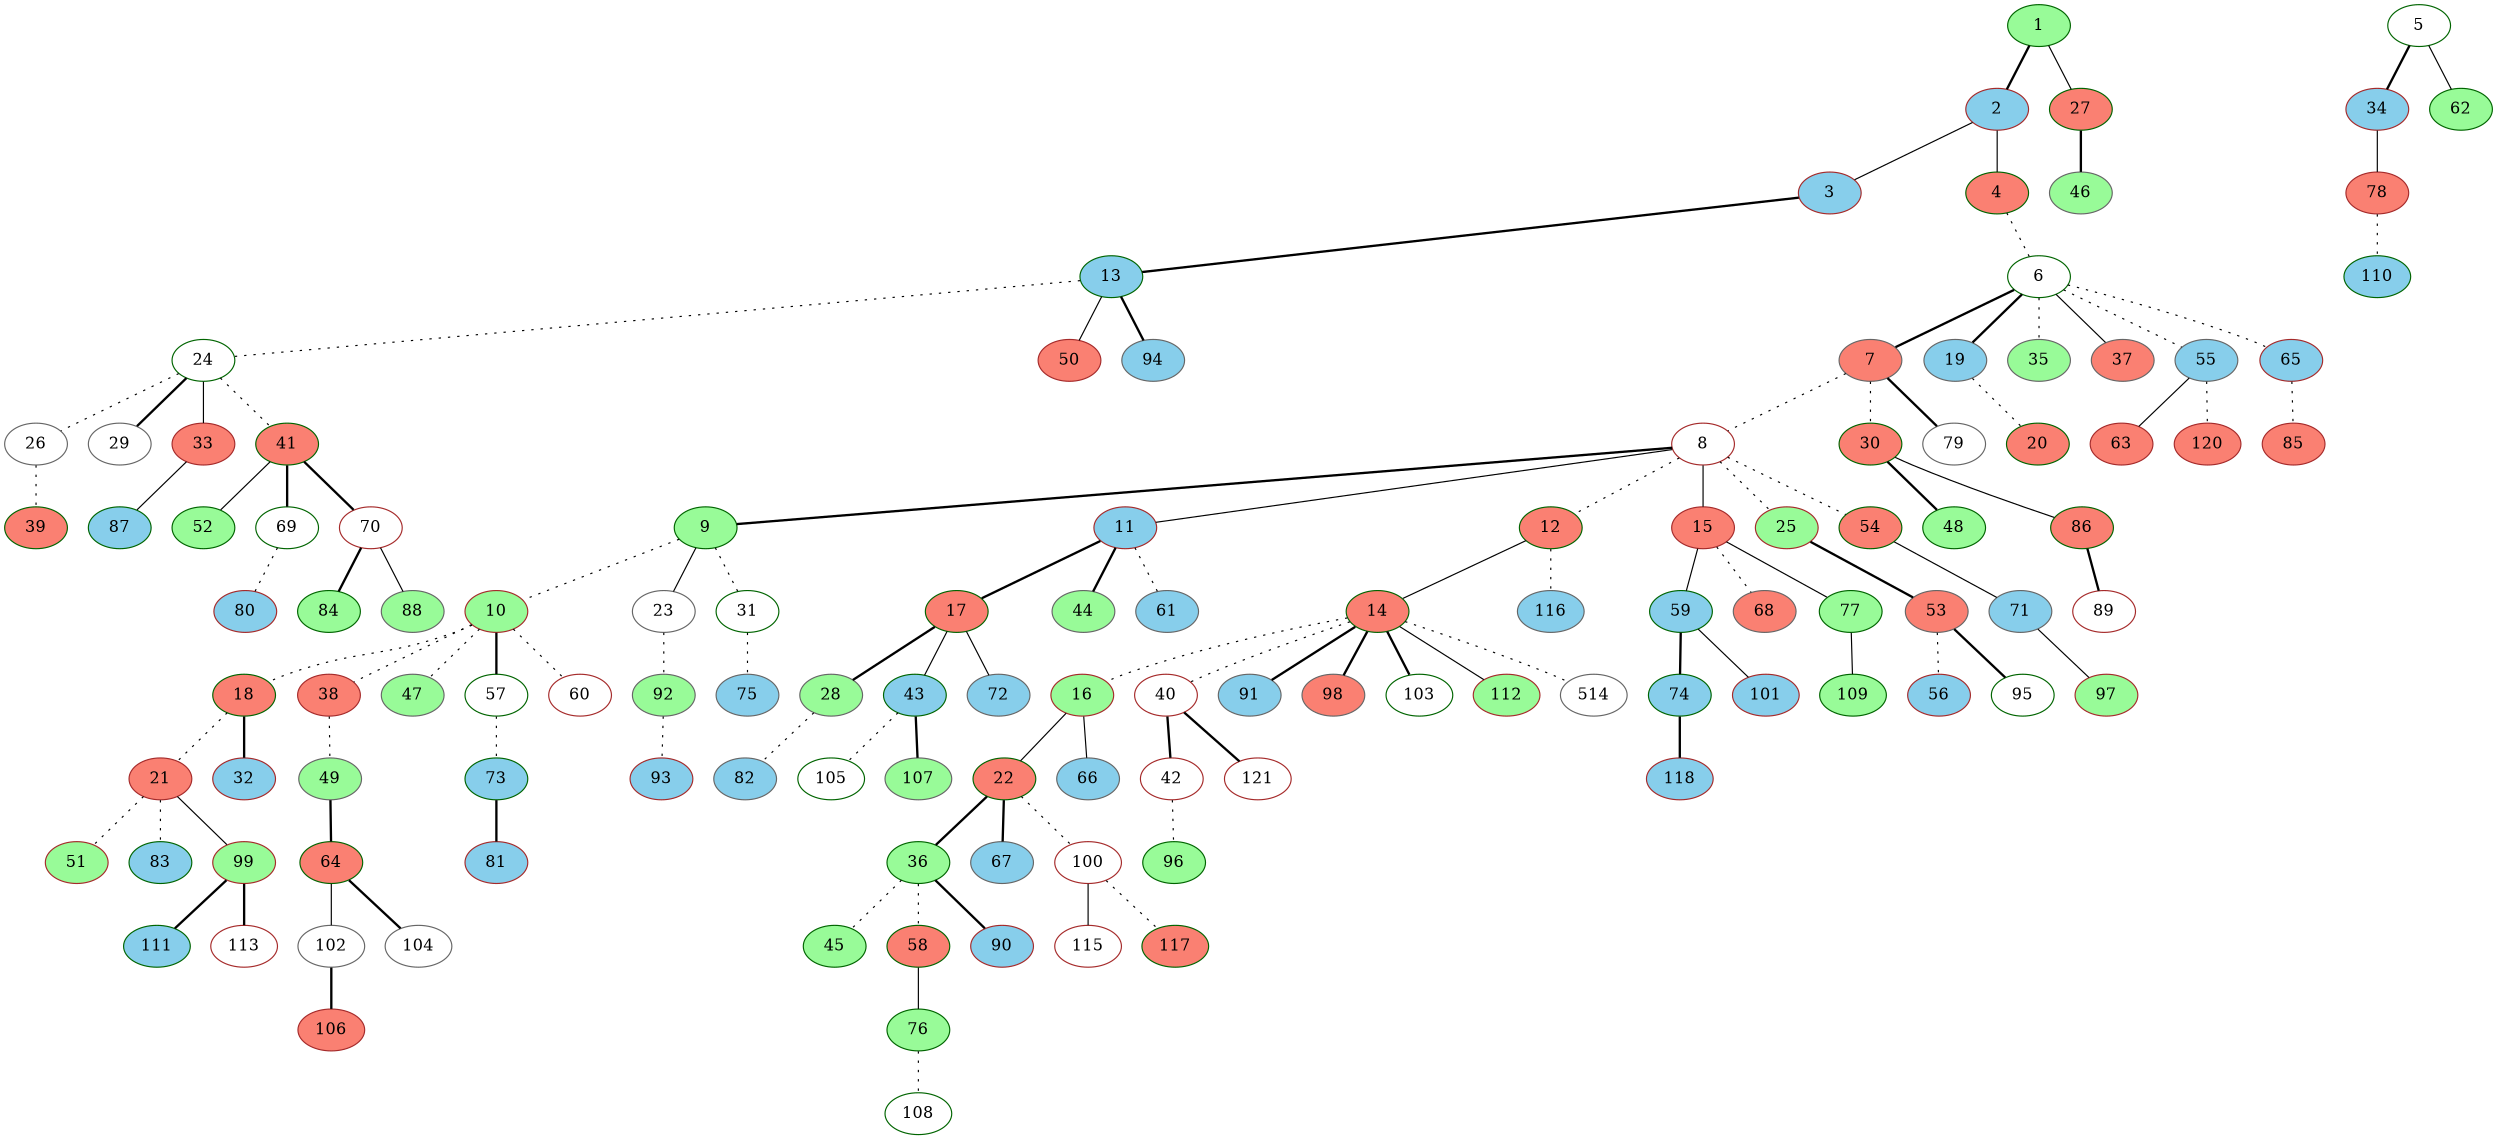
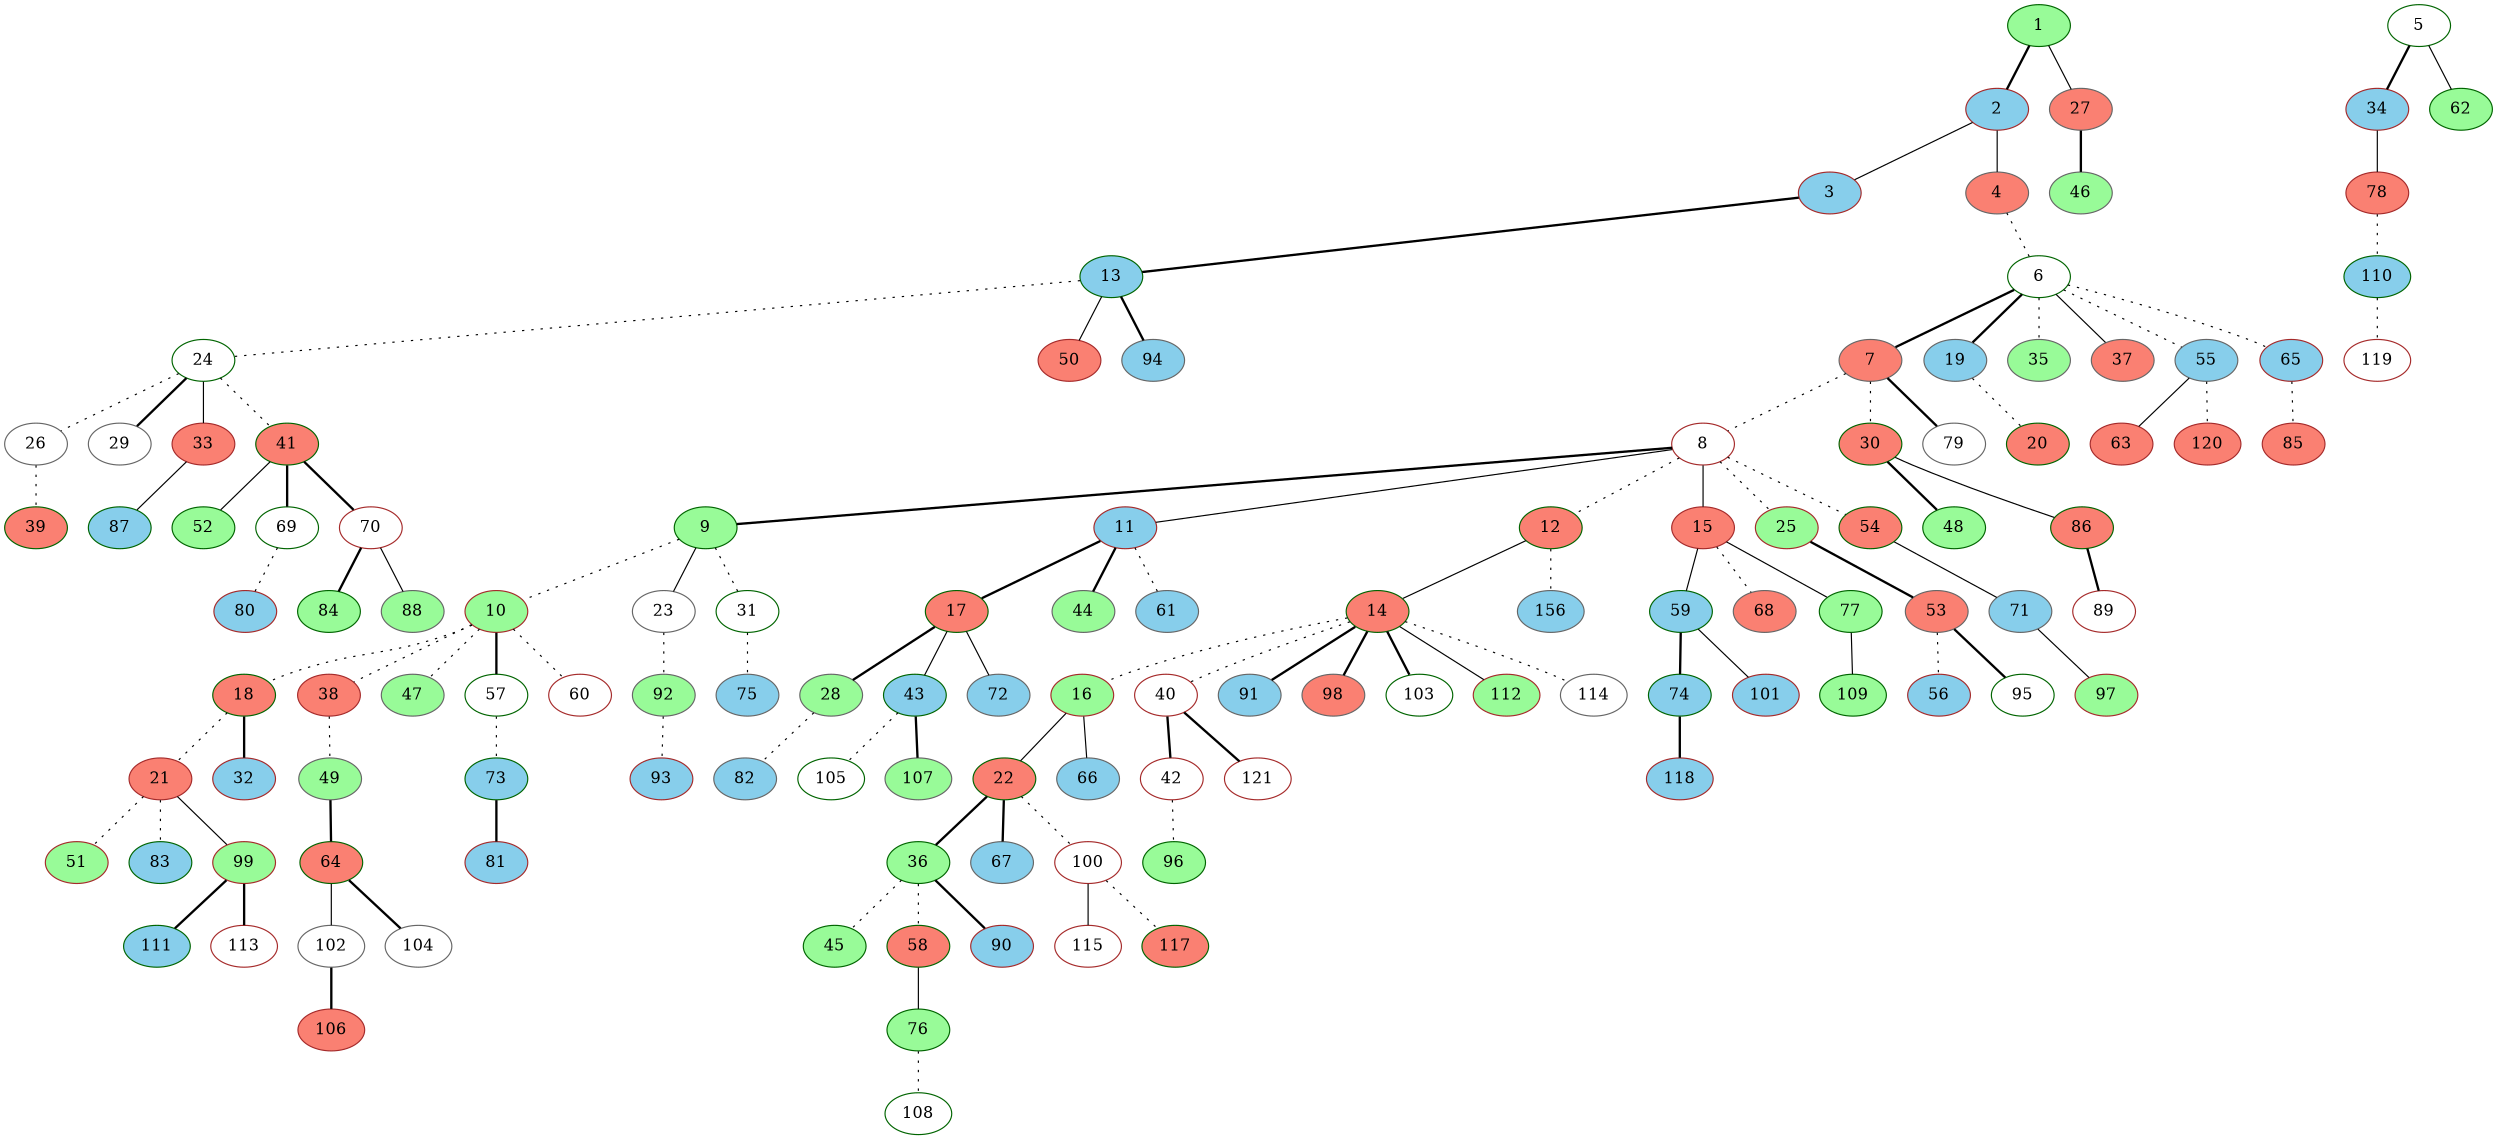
(2081, 109) -> (2081, 109)
(1997, 193) -> (1997, 193)
none -> (2377, 360)
(1551, 611) -> (1551, 611)
(1594, 695) -> (1594, 695)
